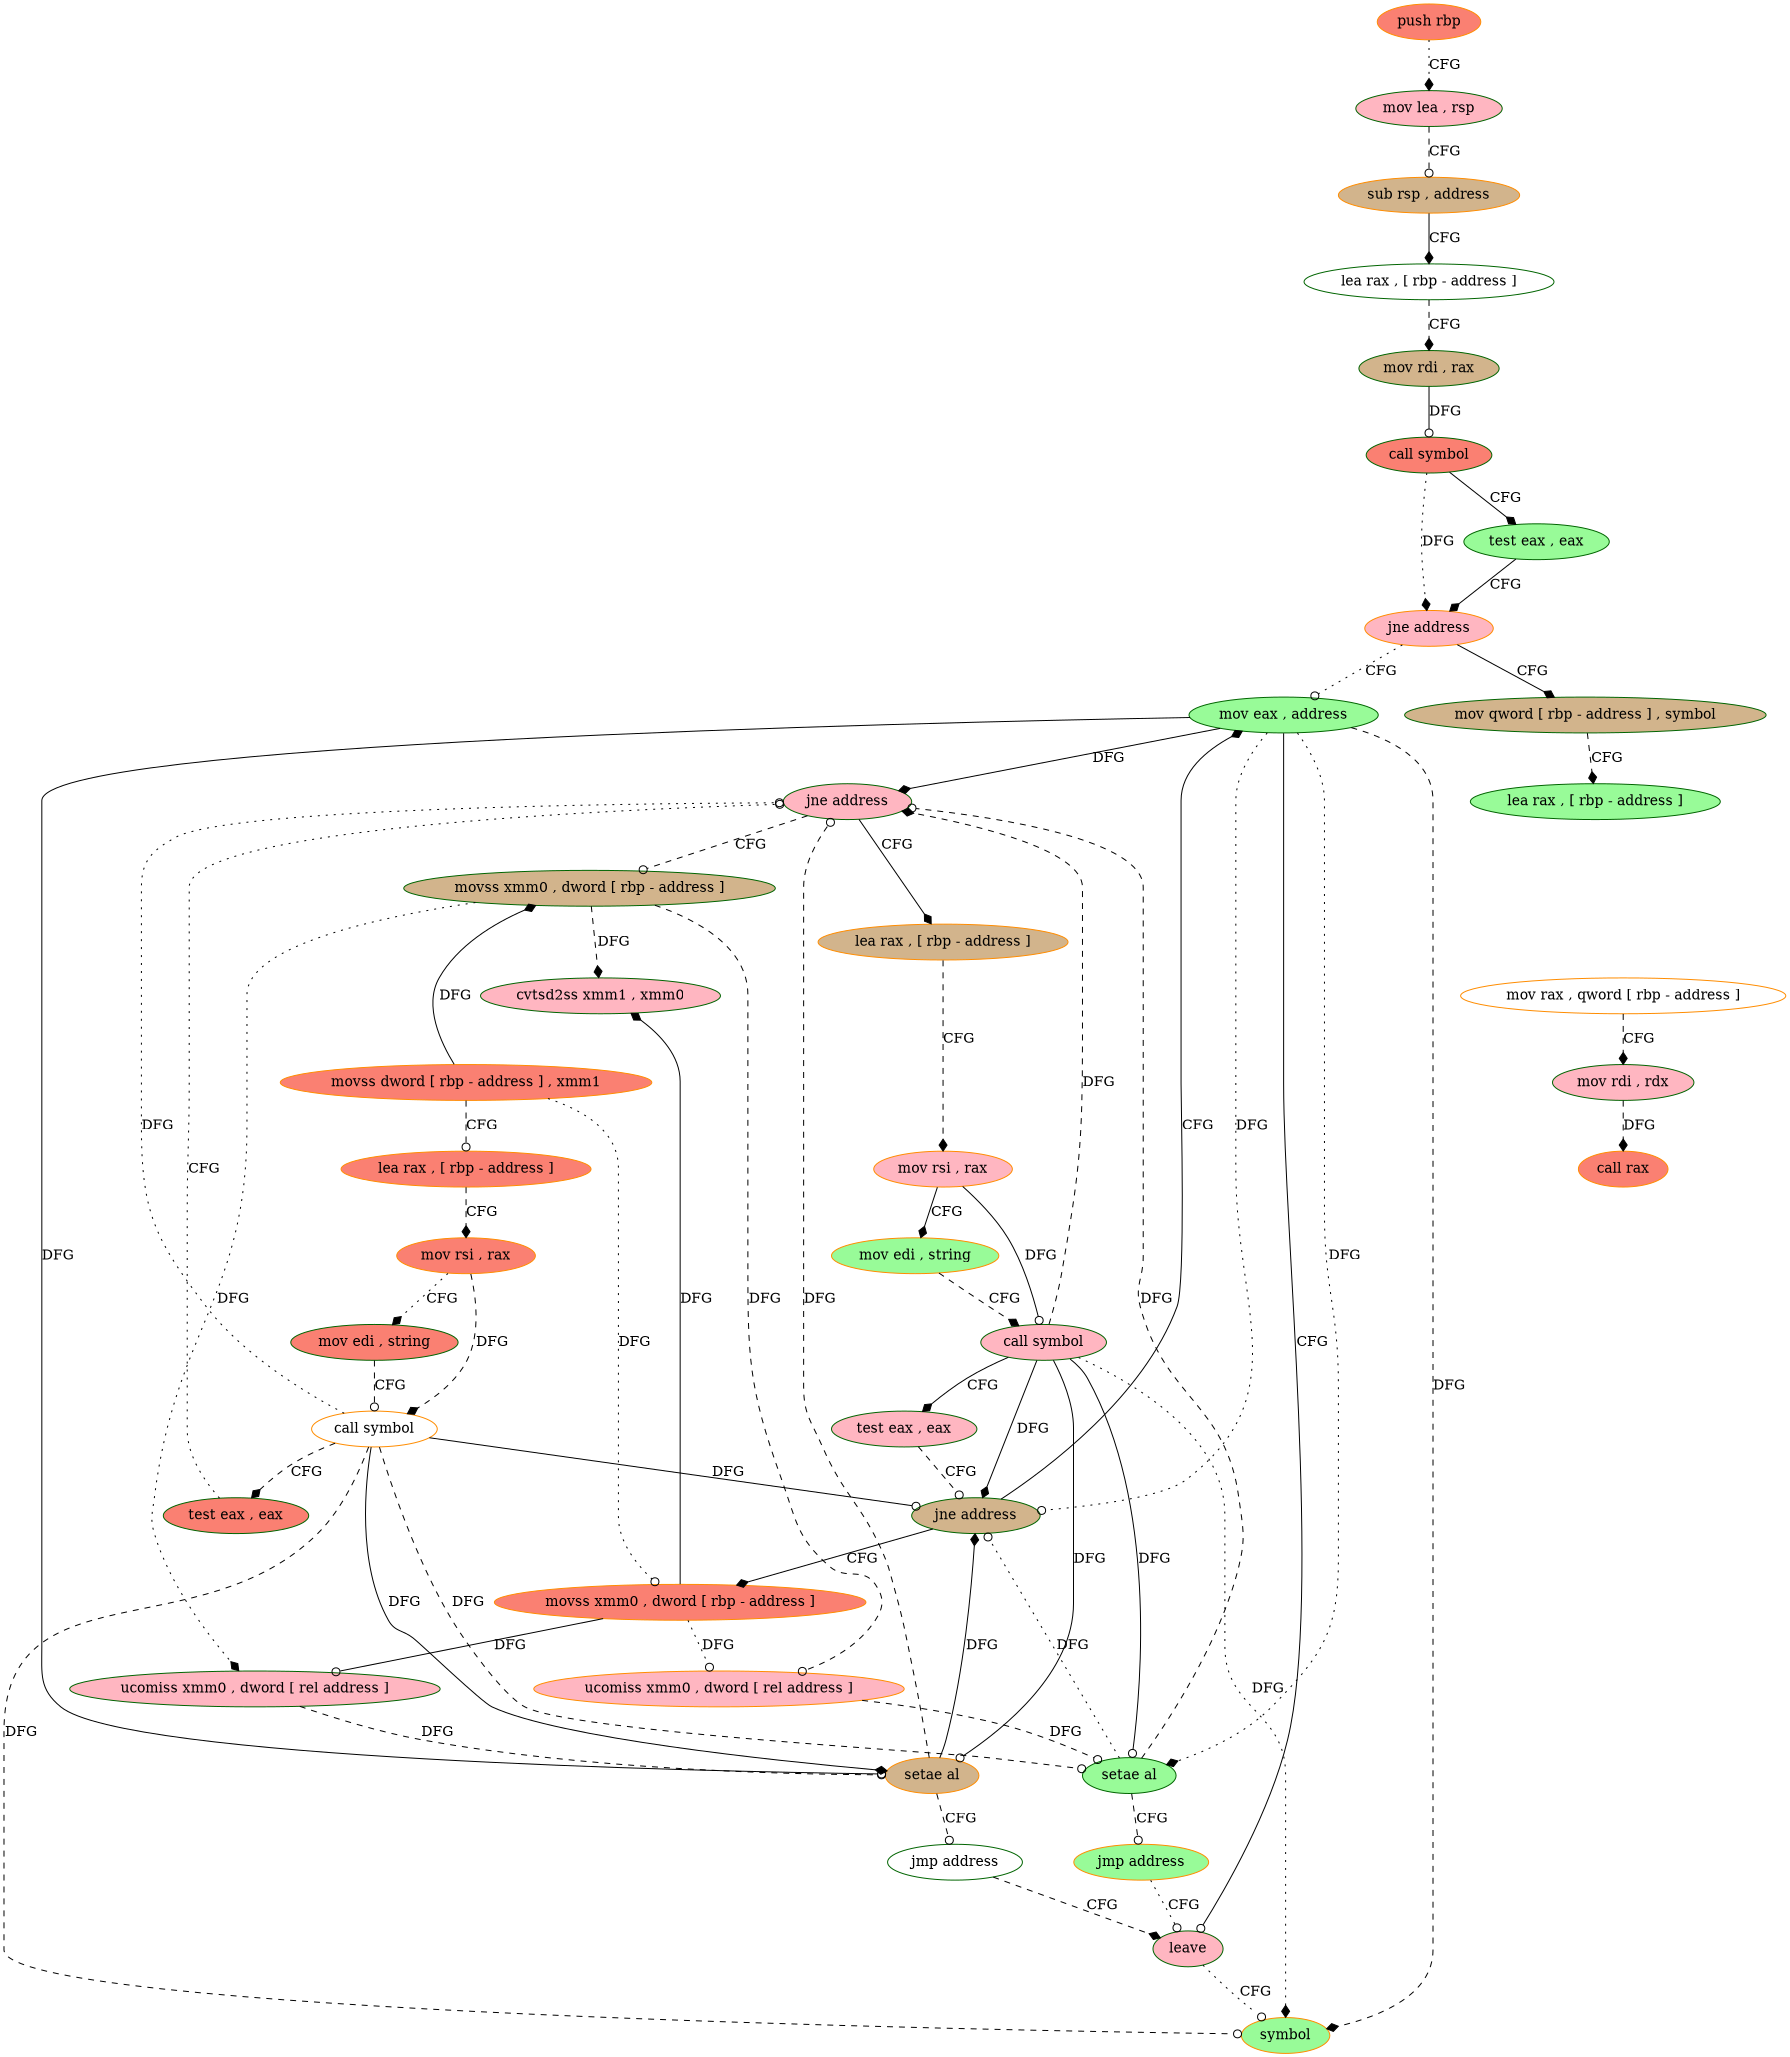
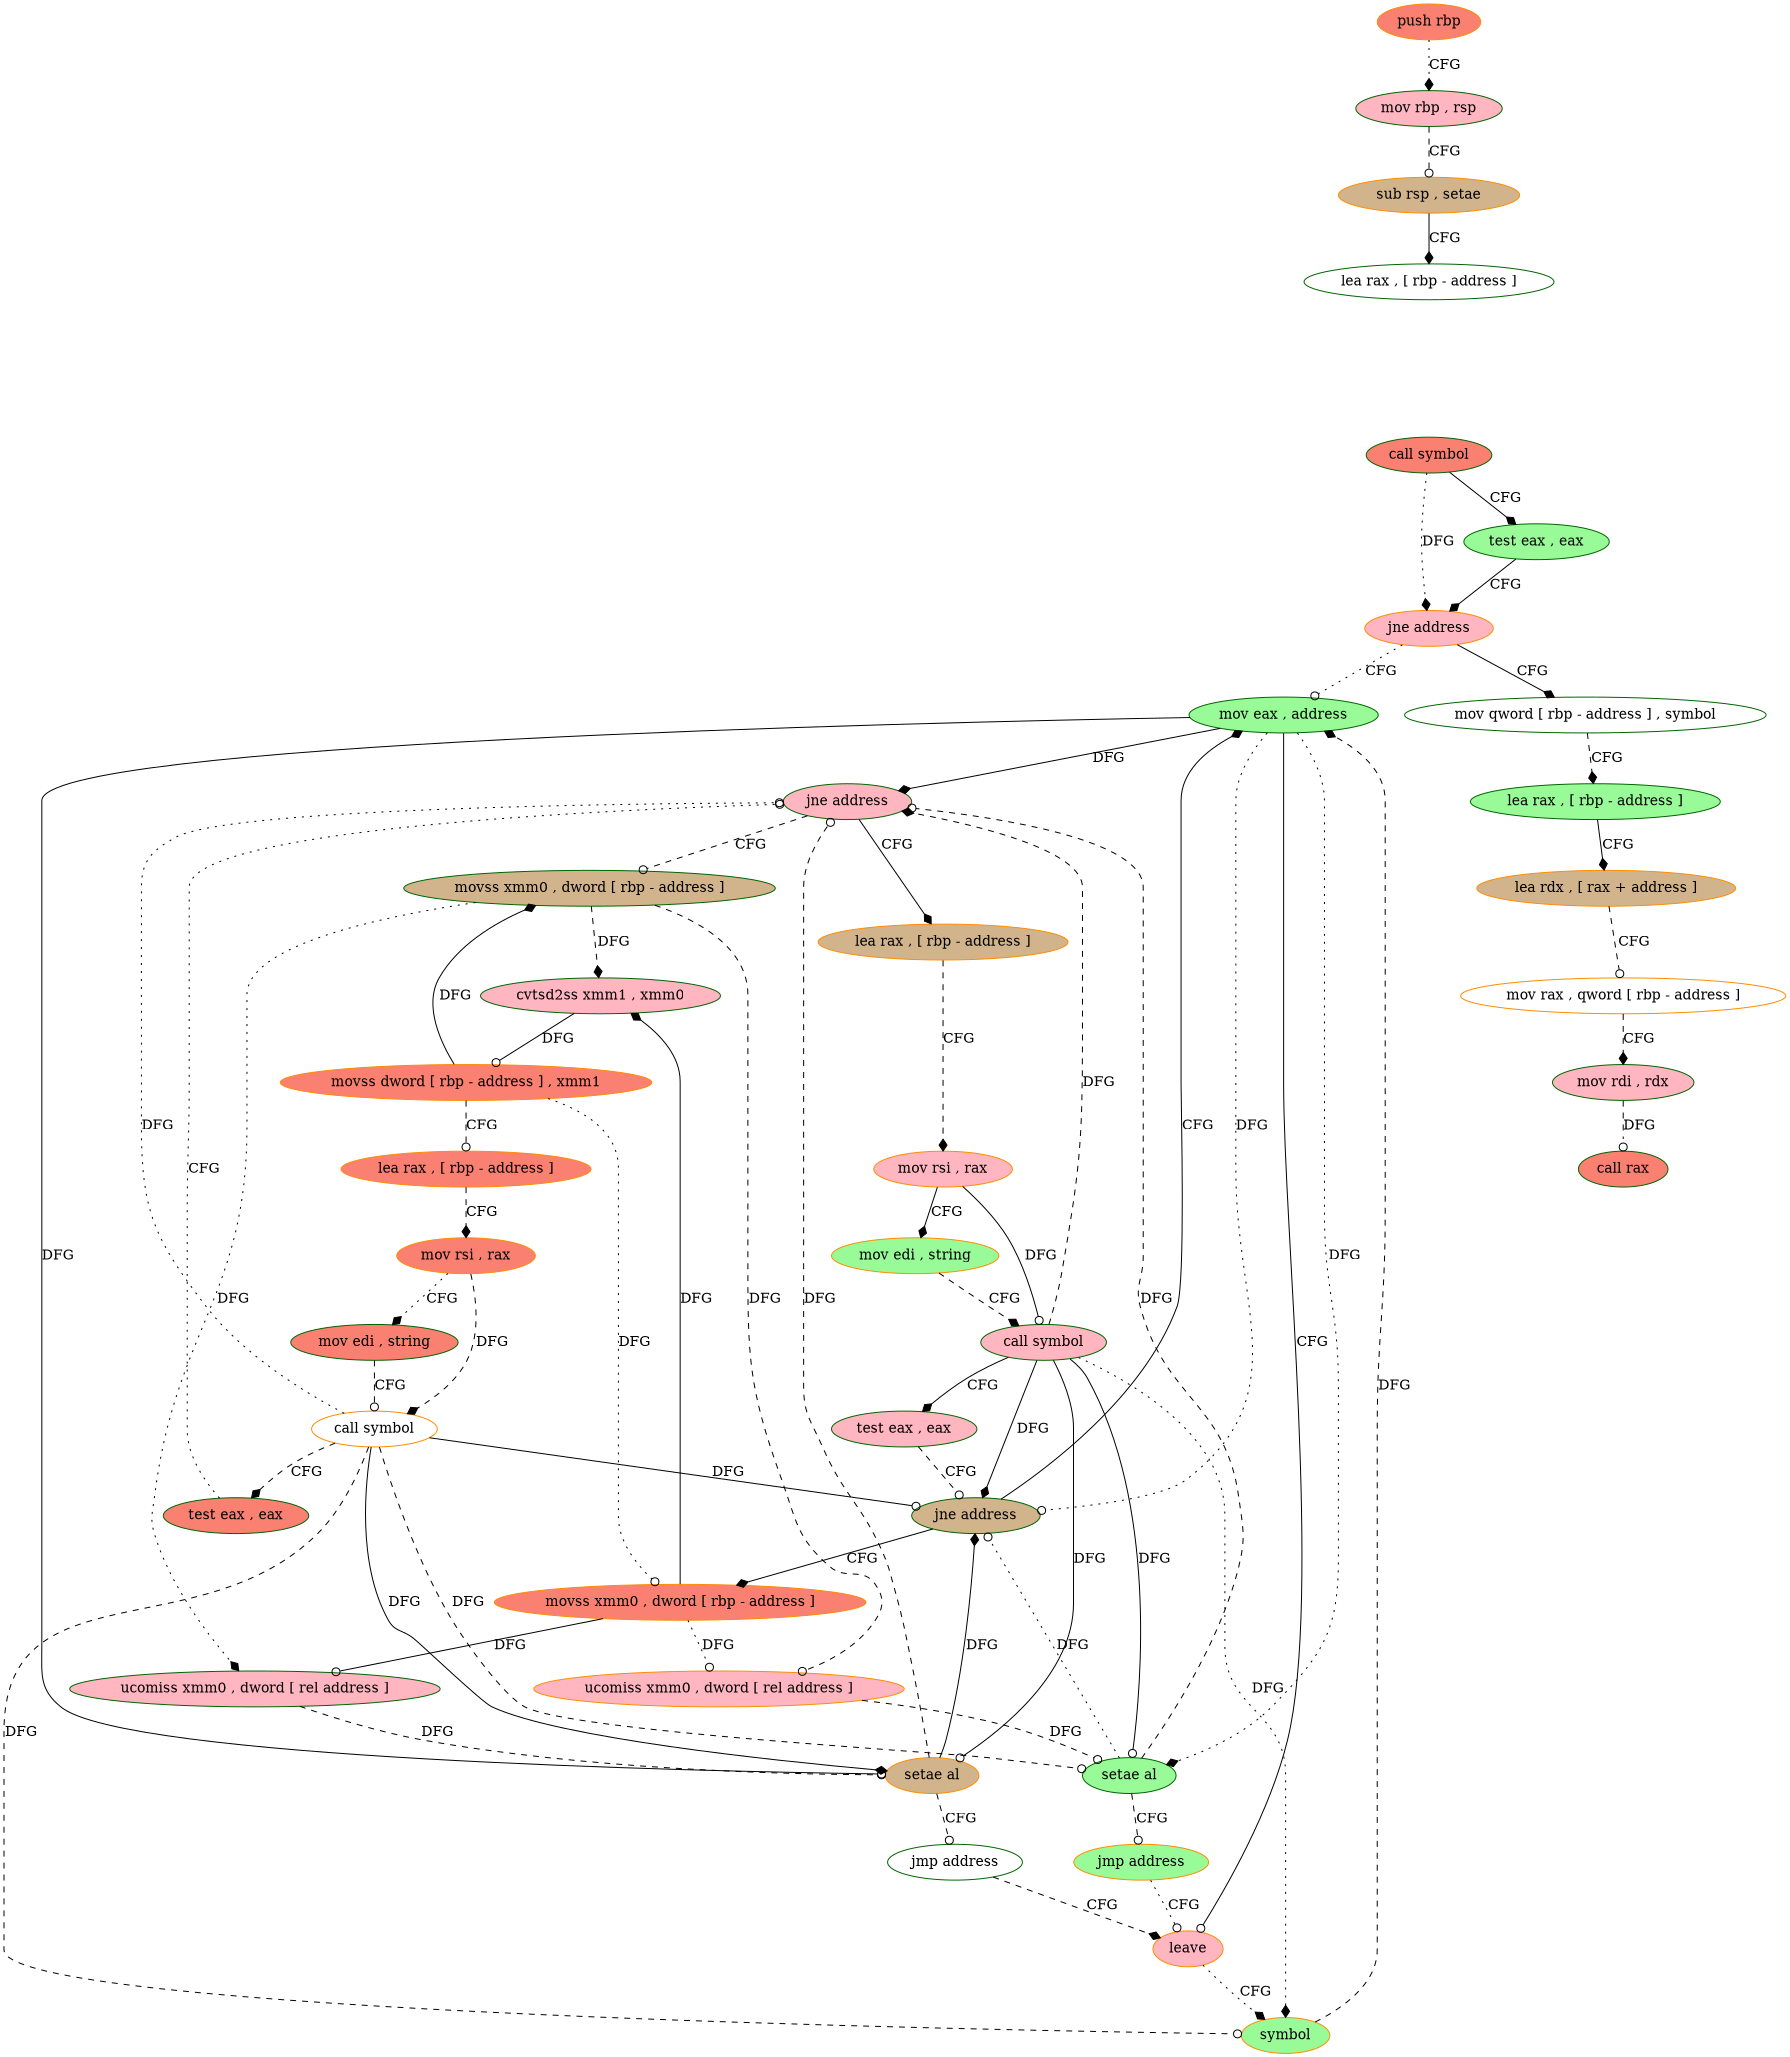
(1429, 109) -> (1429, 109)
(1429, 195) -> (1429, 195)
(1429, 368) -> none
(1585, 715) -> (1585, 715)
none -> (1606, 888)
none -> (537, 1037)
(1623, 1120) -> (1623, 1120)
(1623, 1169) -> (1623, 1169)
(1433, 1382) -> (1378, 1383)
(1188, 1949) -> (1188, 1949)
(1228, 1989) -> (1228, 1989)
